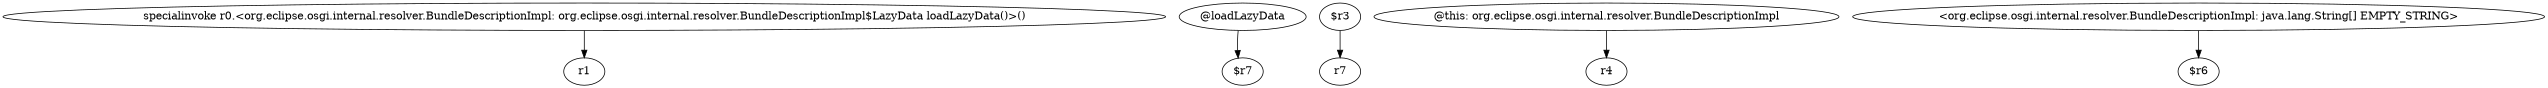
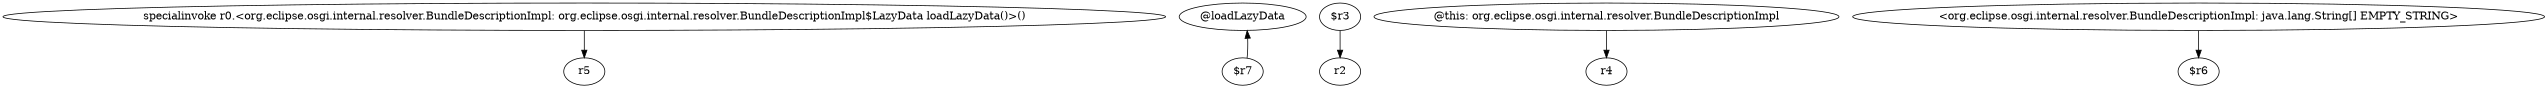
(1238, 41) -> (1248, 48)
(584, 72) -> (584, 72)
(1340, 72) -> (1340, 72)
